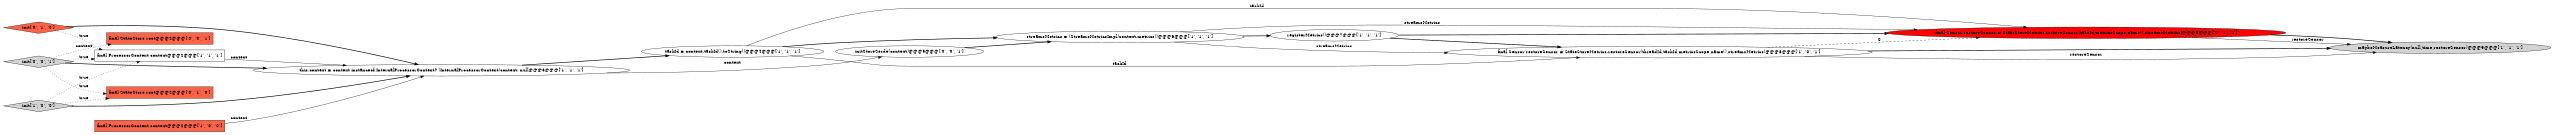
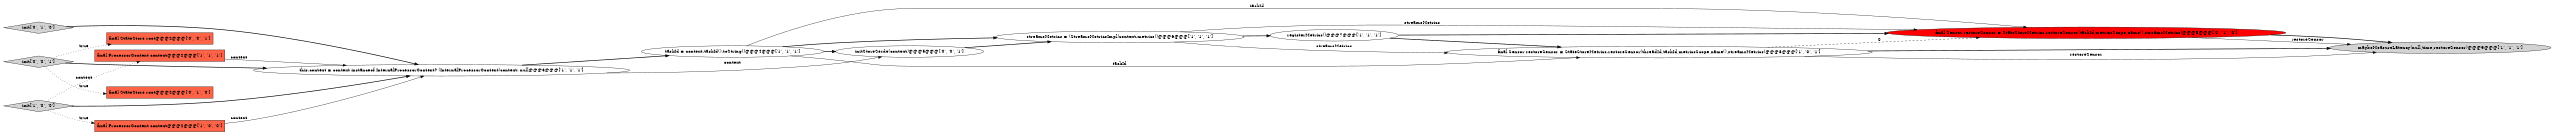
(39, 28) -> (39, 28)
(78, 38) -> none
(84, 46) -> (84, 46)
none -> (828, 52)
(160, 56) -> (160, 56)
(78, 60) -> none
(84, 77) -> (84, 77)
(83, 101) -> (69, 118)
